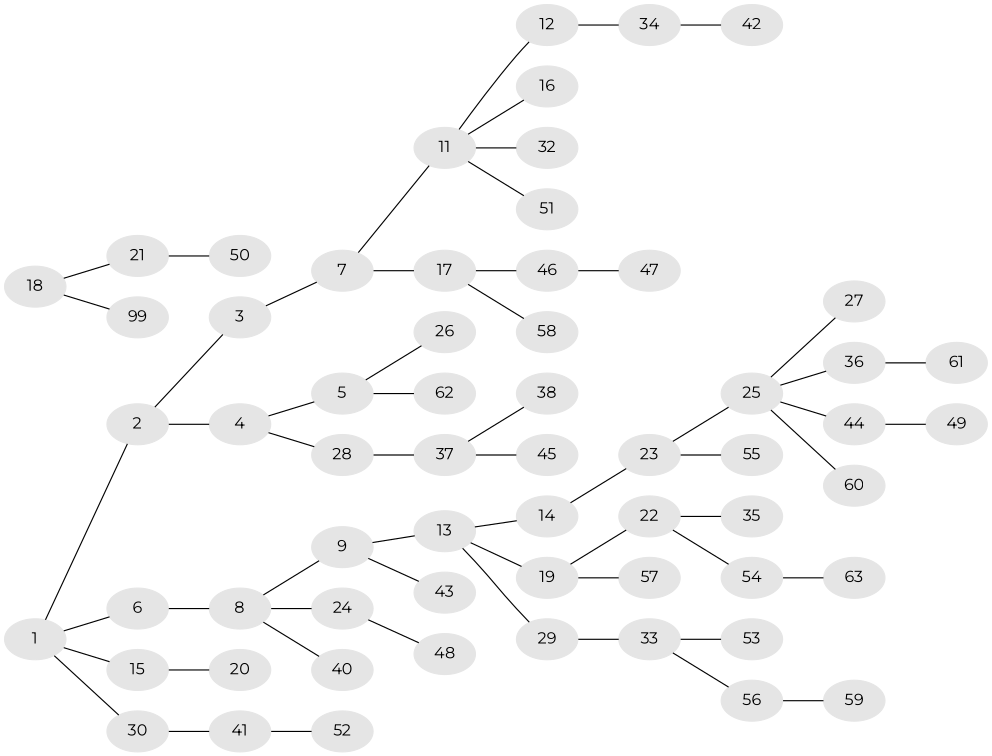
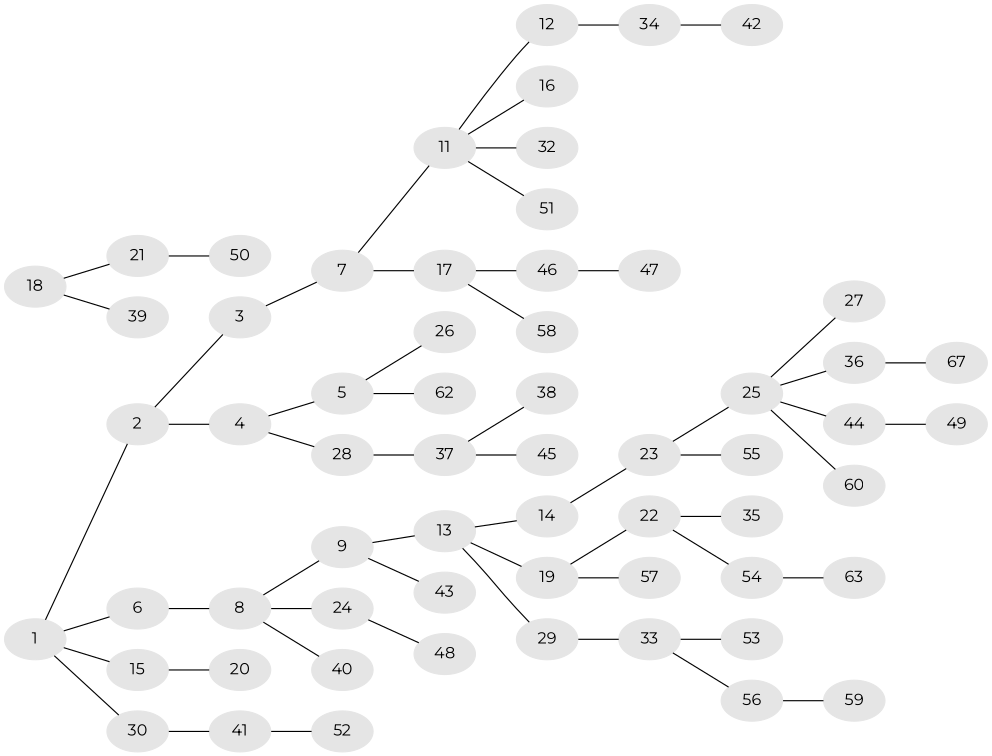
(138, 317) -> (138, 317)
(957, 363) -> (957, 363)
